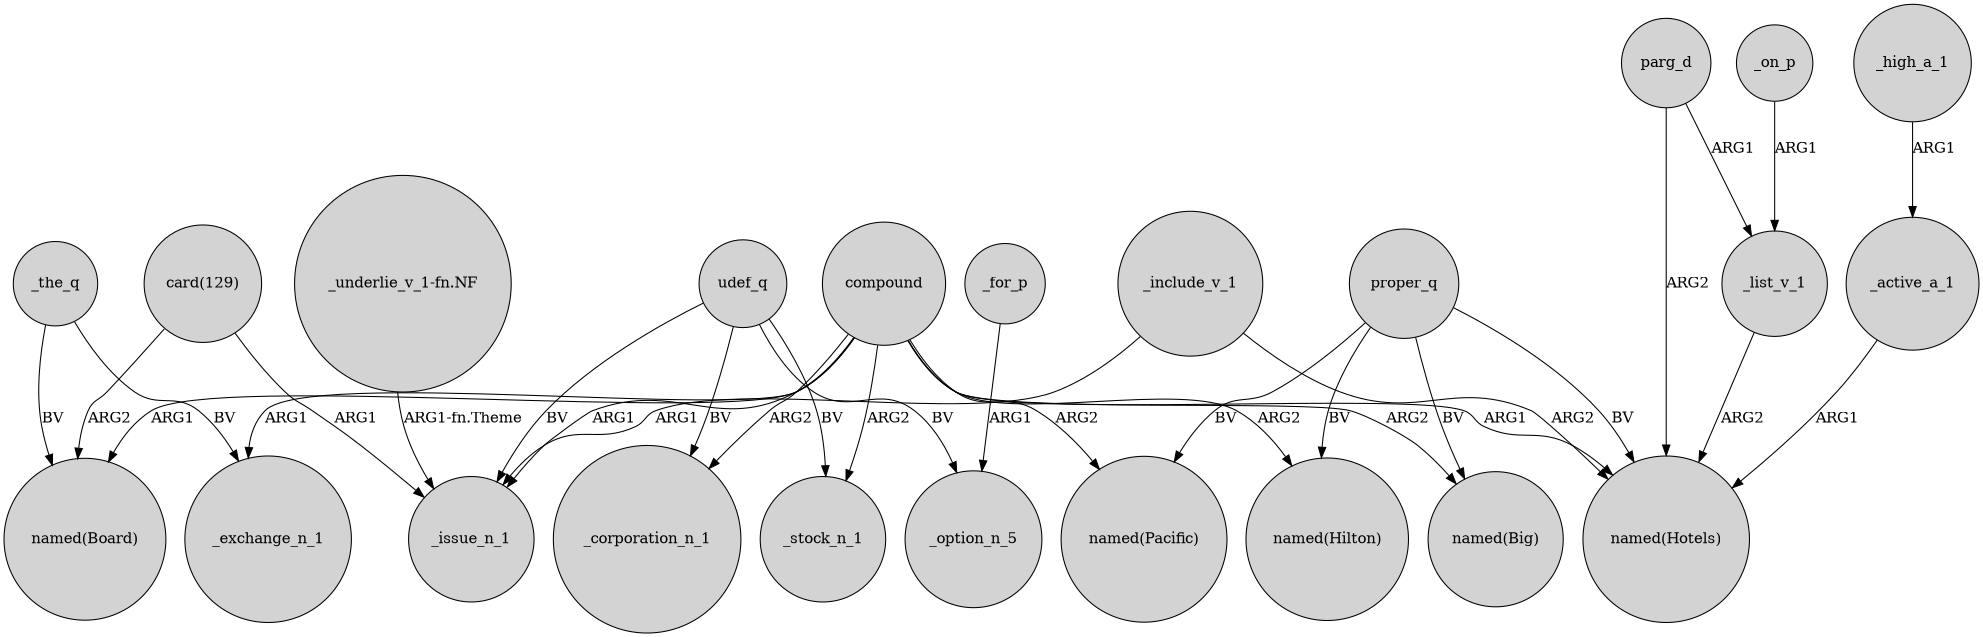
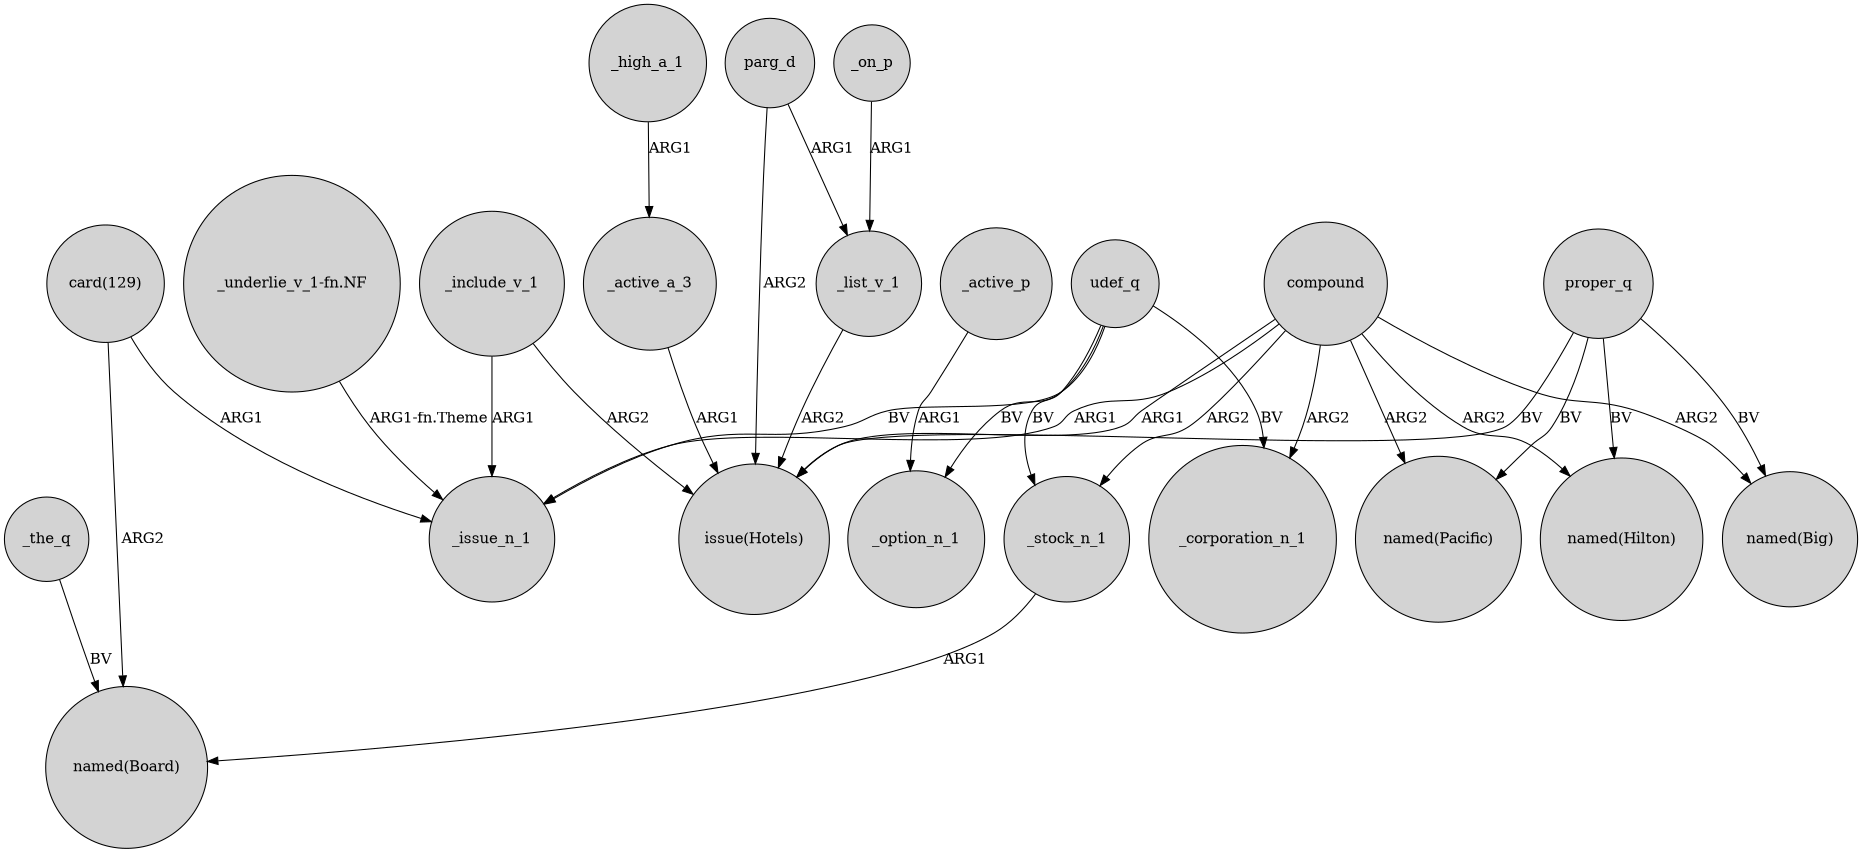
(1005, 284) -> (996, 284)
(1913, 284) -> (650, 284)
(485, 399) -> (640, 719)
(268, 539) -> none
(973, 539) -> (916, 539)
(1666, 539) -> (754, 539)
